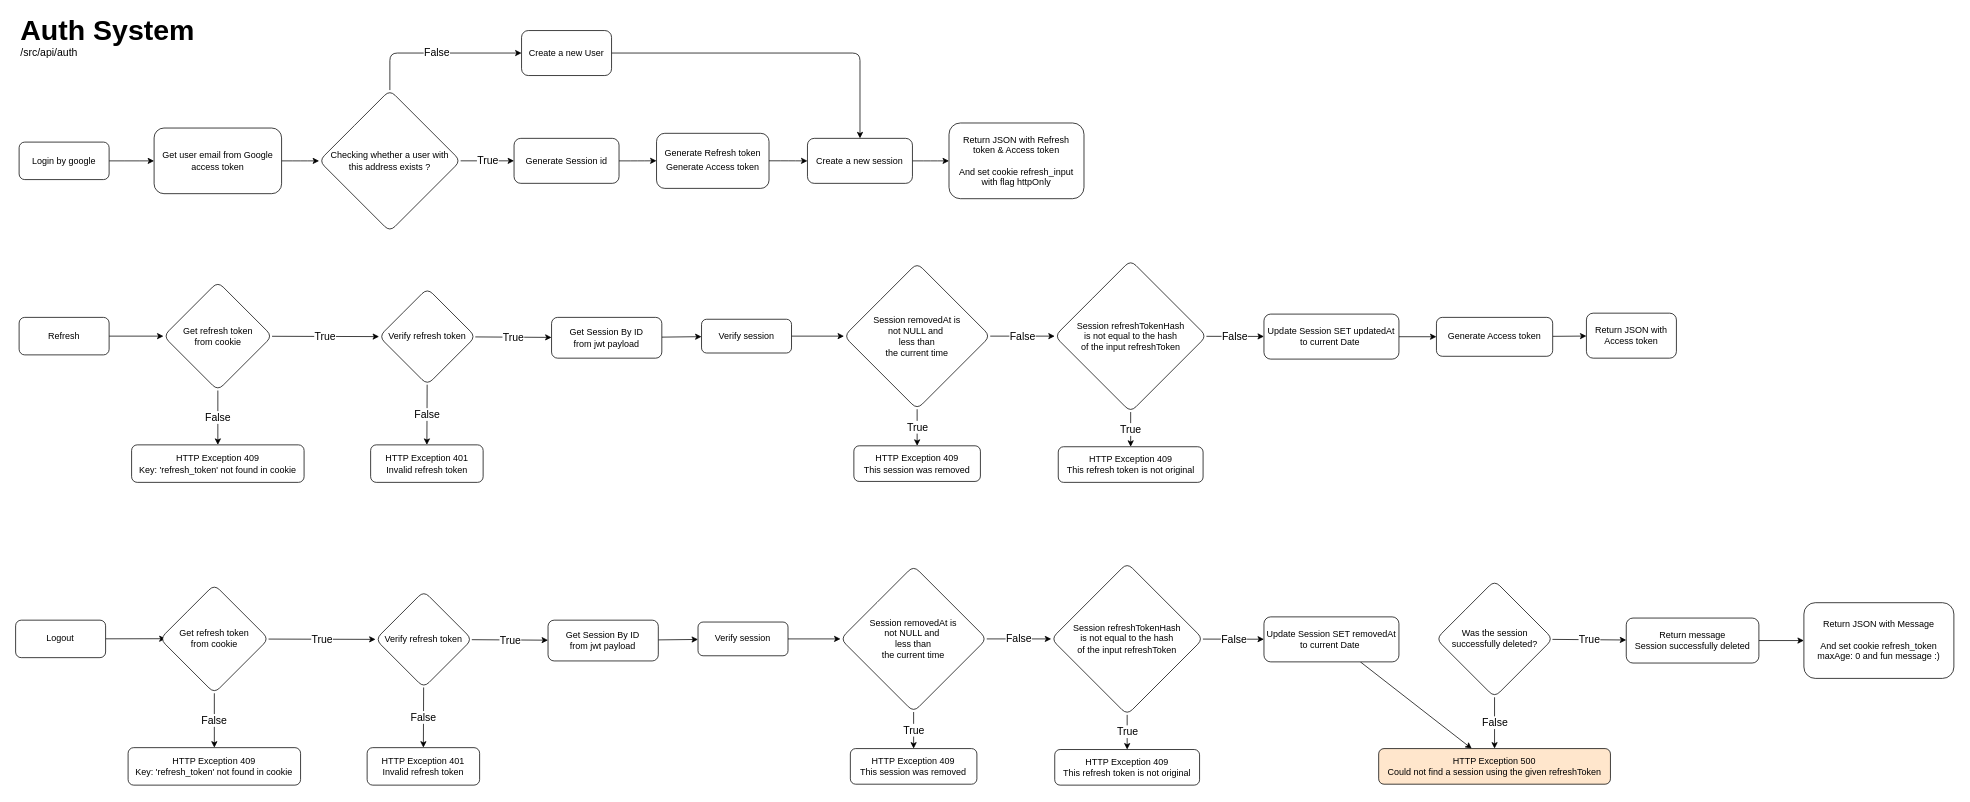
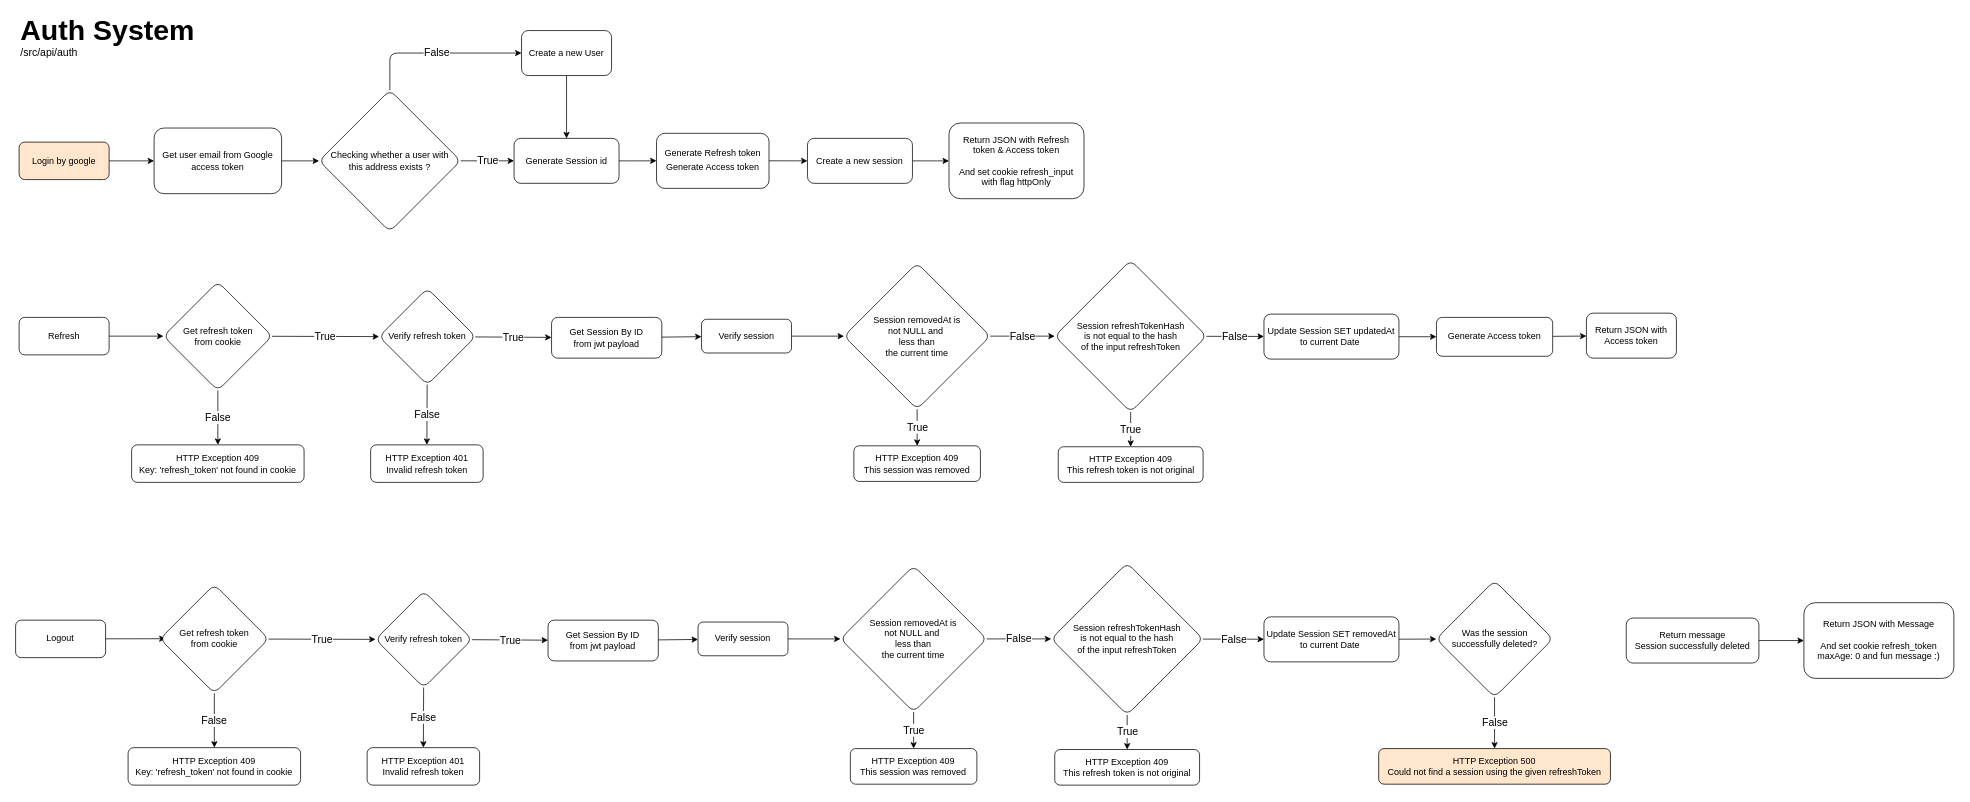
(857, 54) -> (567, 104)
(64, 161) -> (64, 161)
(1580, 640) -> none
(1414, 704) -> (1430, 639)
